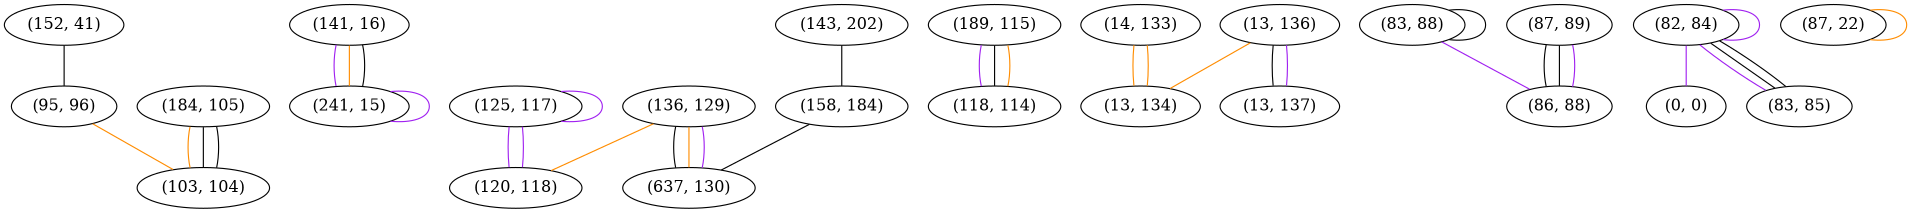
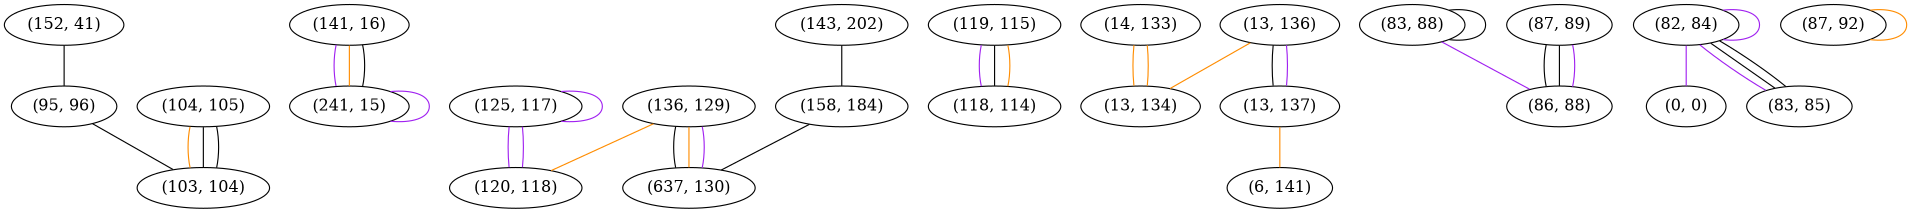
(995, 25) -> (995, 25)
(1833, 25) -> (1833, 25)
(203, 106) -> (203, 106)
(133, 147) -> (133, 147)
none -> (1280, 188)
